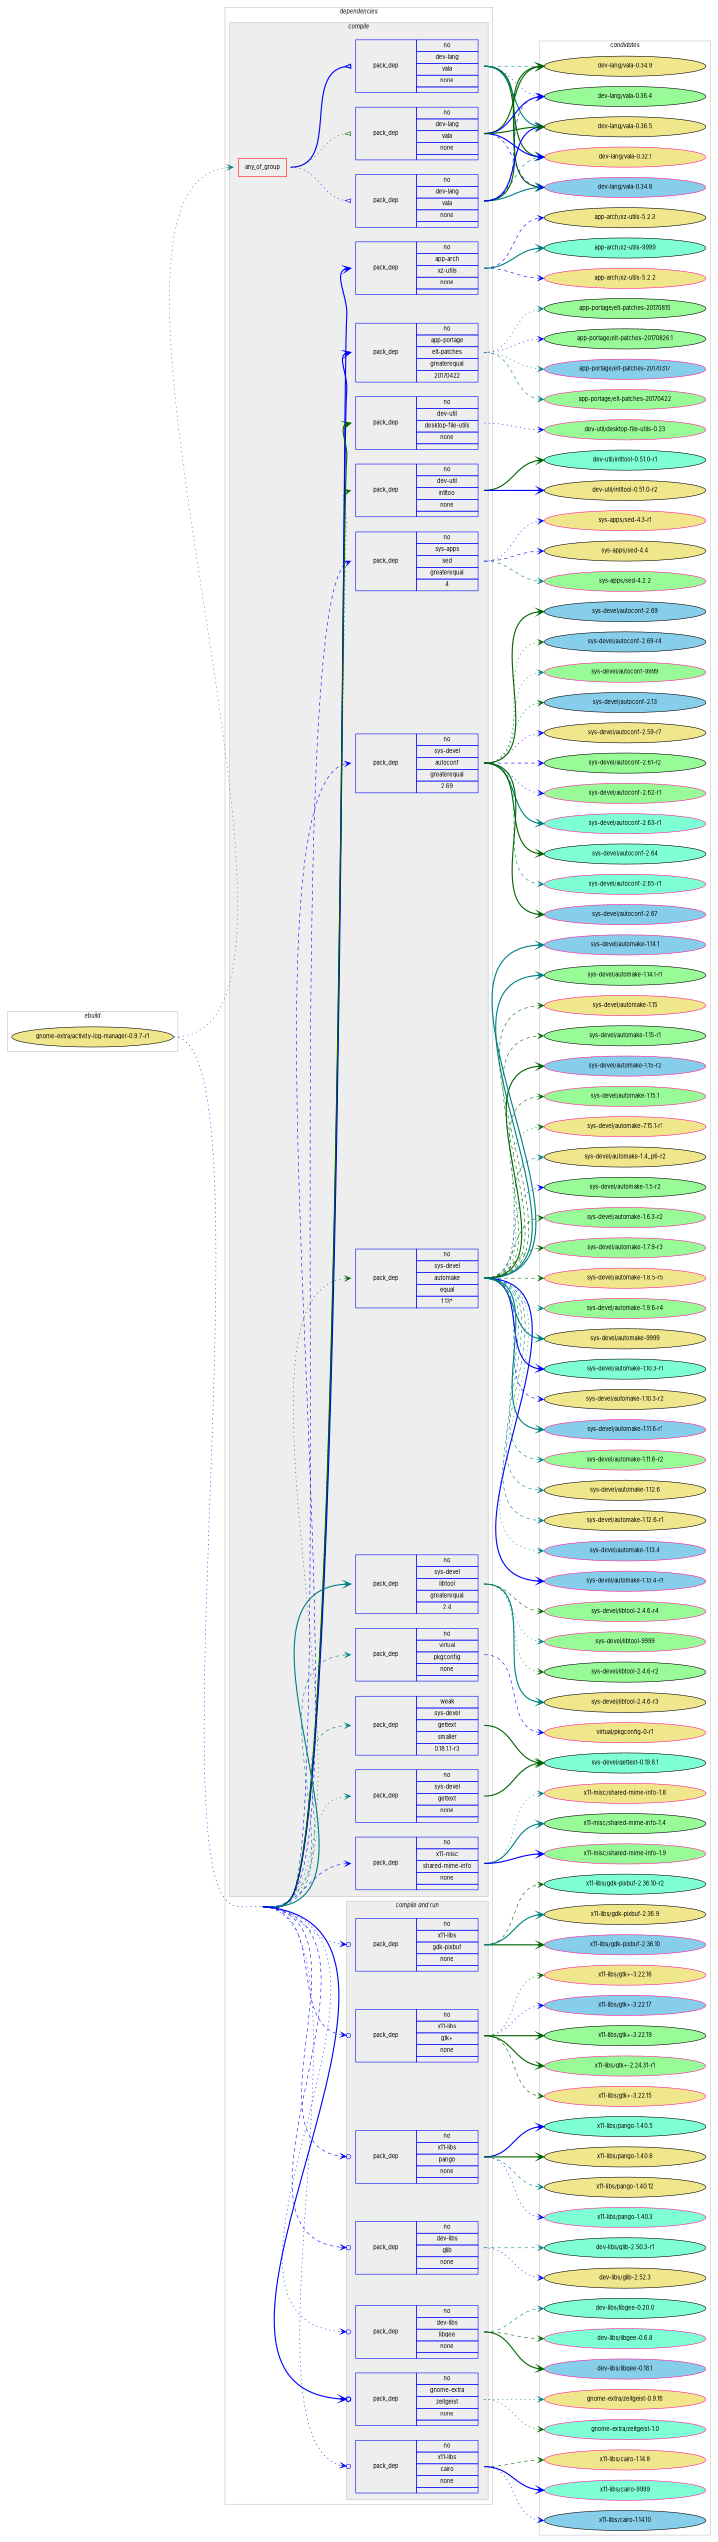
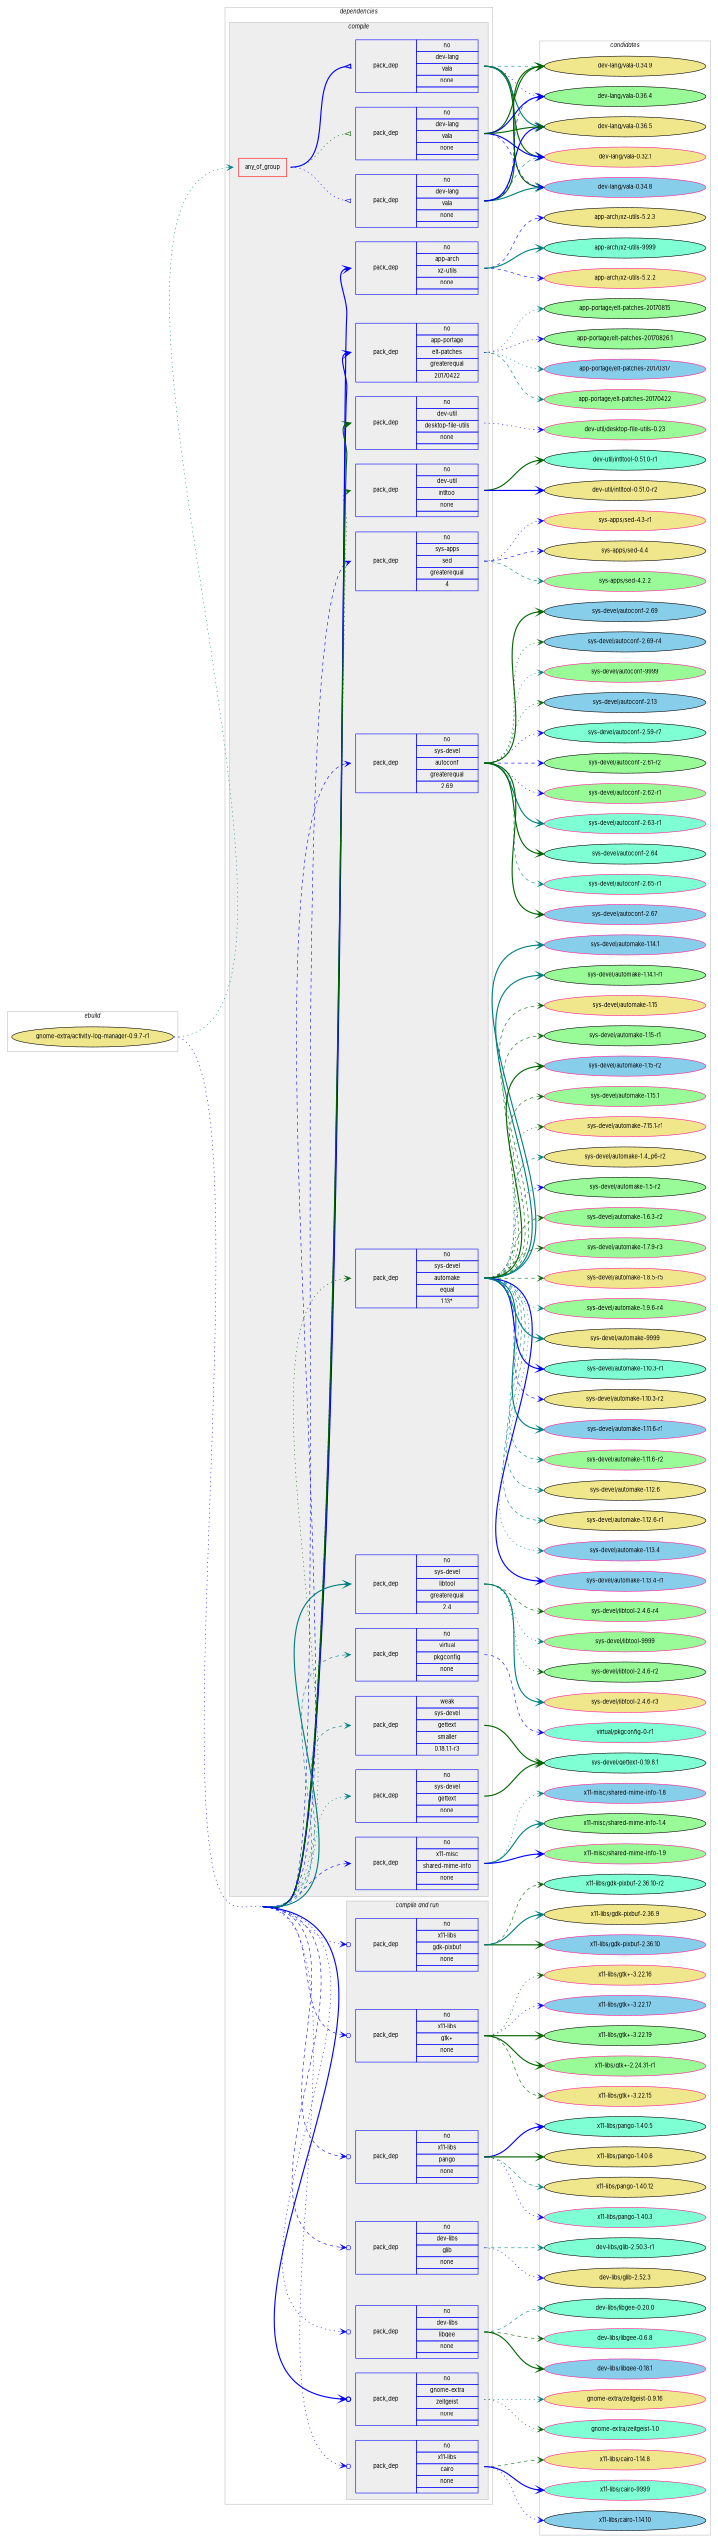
(625, 733) -> (625, 733)
(625, 1702) -> (625, 1702)
(625, 1733) -> (625, 1733)
(625, 1793) -> (625, 1793)
